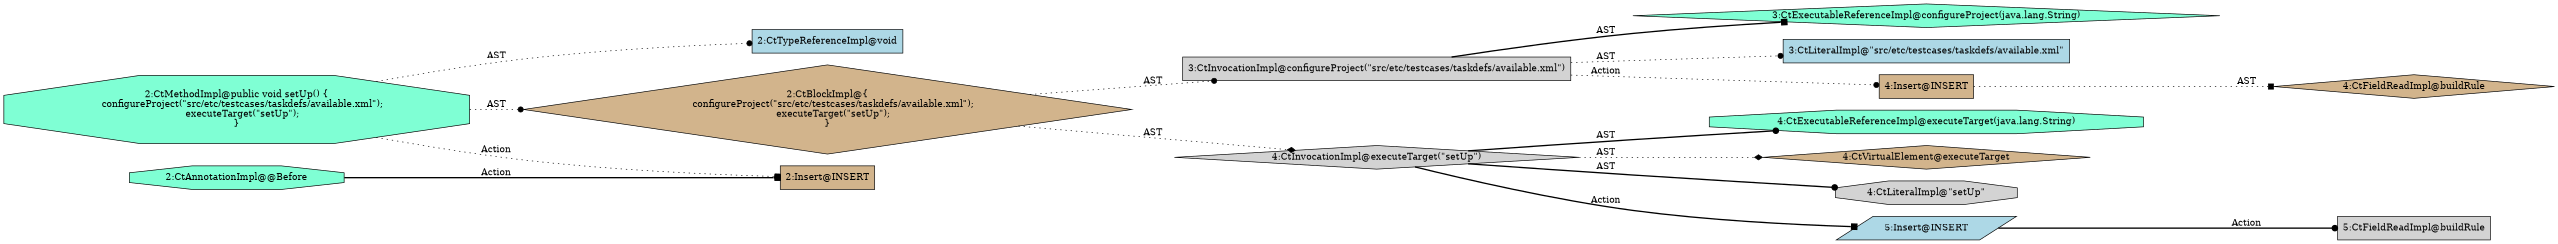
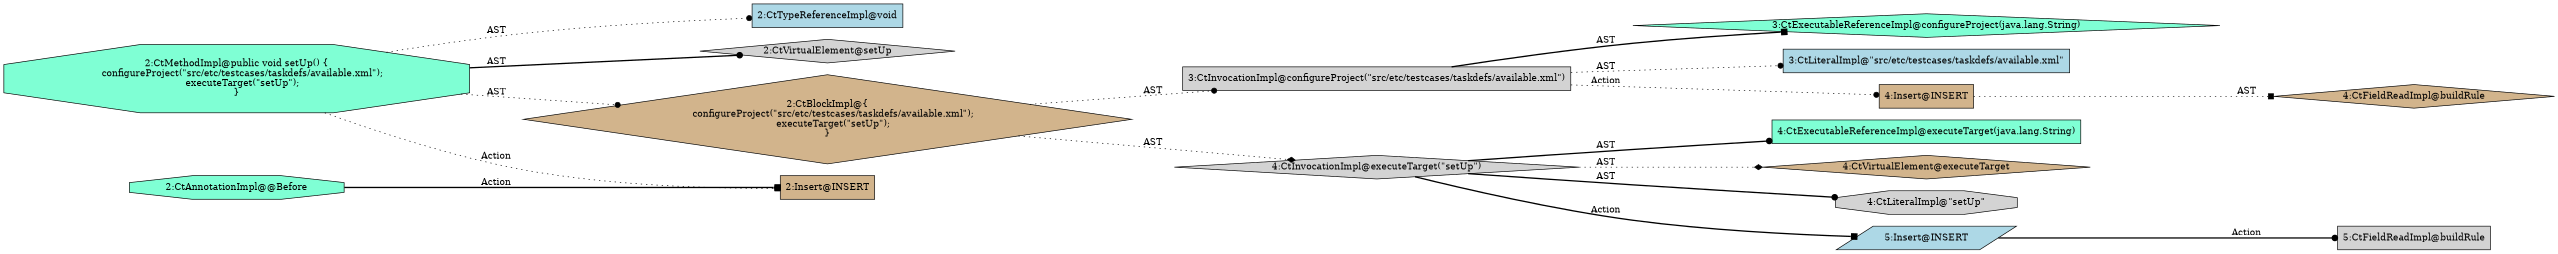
none -> (828, 51)
(1926, 122) -> (1926, 132)
